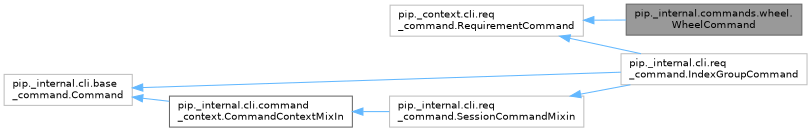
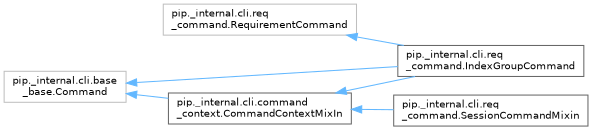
(714, 20) -> none
(487, 21) -> (260, 20)
(714, 69) -> (491, 61)
(605, 89) -> (381, 84)
(68, 90) -> (65, 87)
(487, 112) -> (491, 111)
